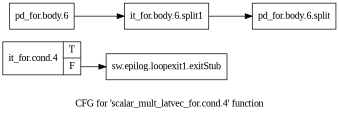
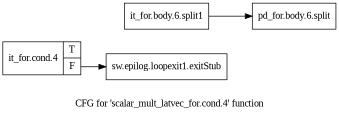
(42, 16) -> none
